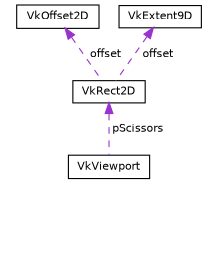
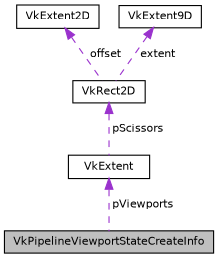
(58, 17) -> (58, 17)
(156, 55) -> (156, 55)
(109, 167) -> (109, 167)
none -> (109, 242)
